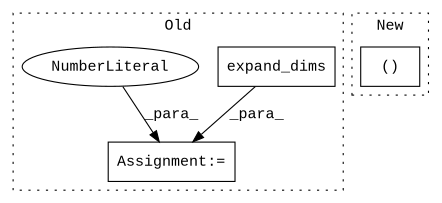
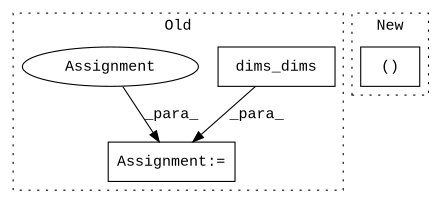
(110, 67) -> (110, 67)
(277, 67) -> (277, 67)
